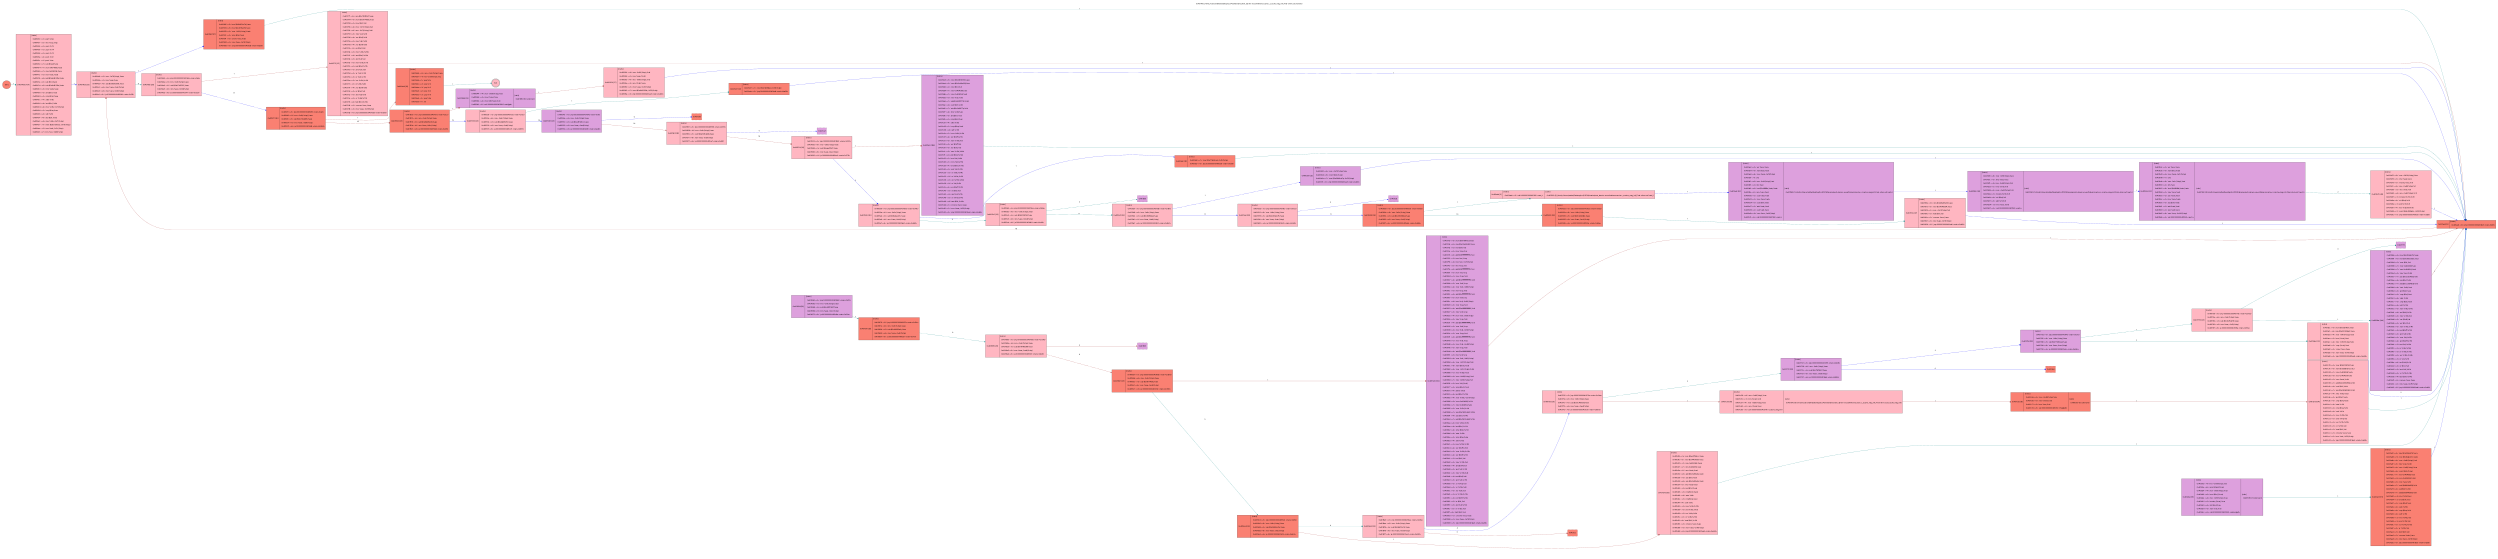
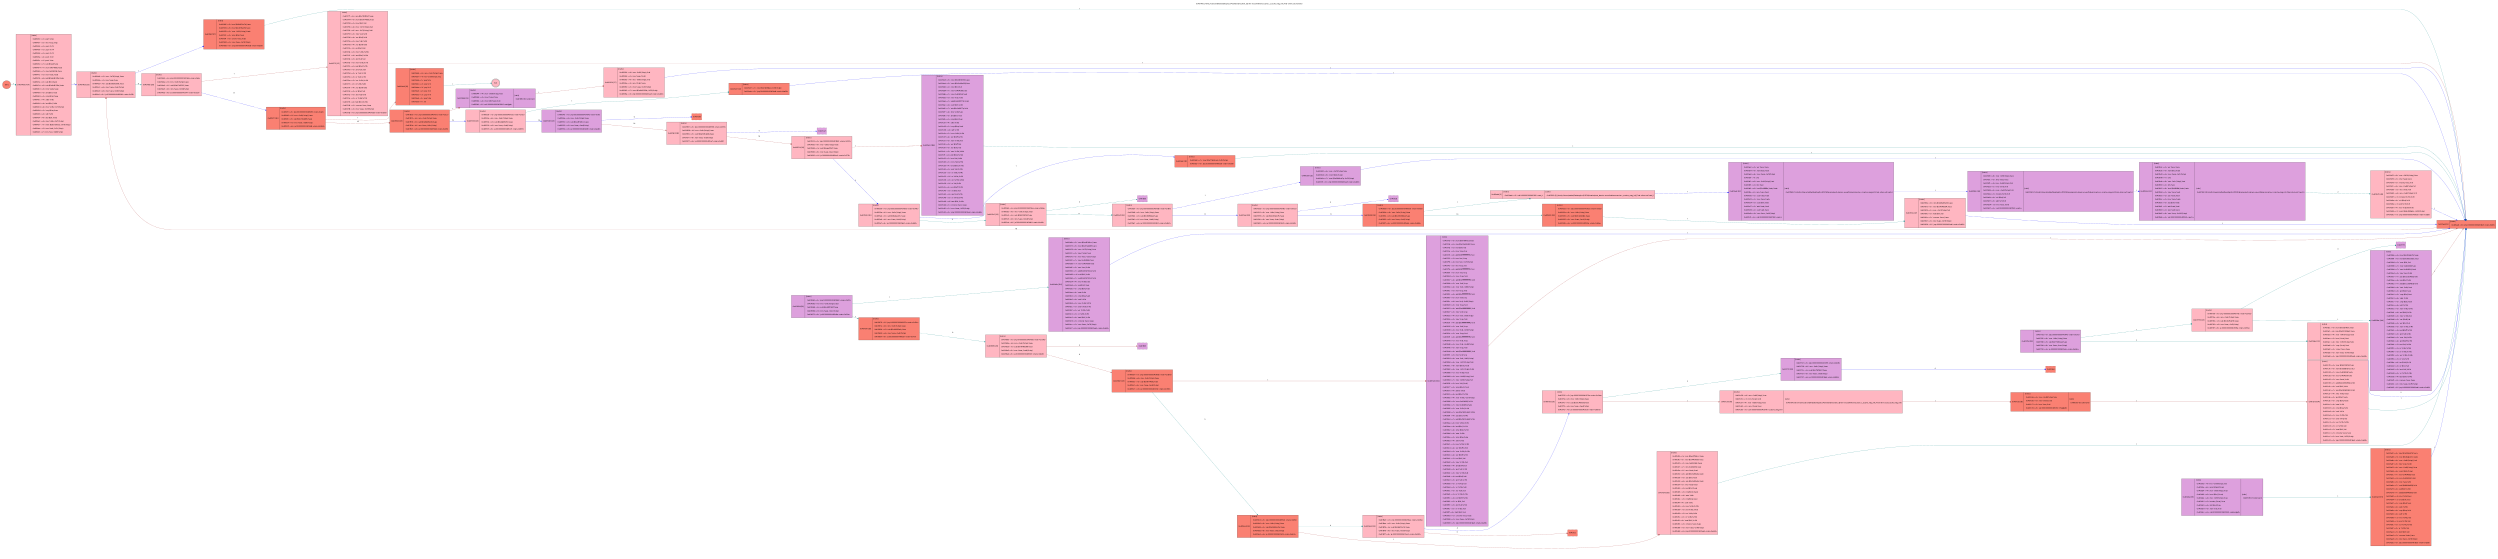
none -> (1079, 285)
(1930, 355) -> none
